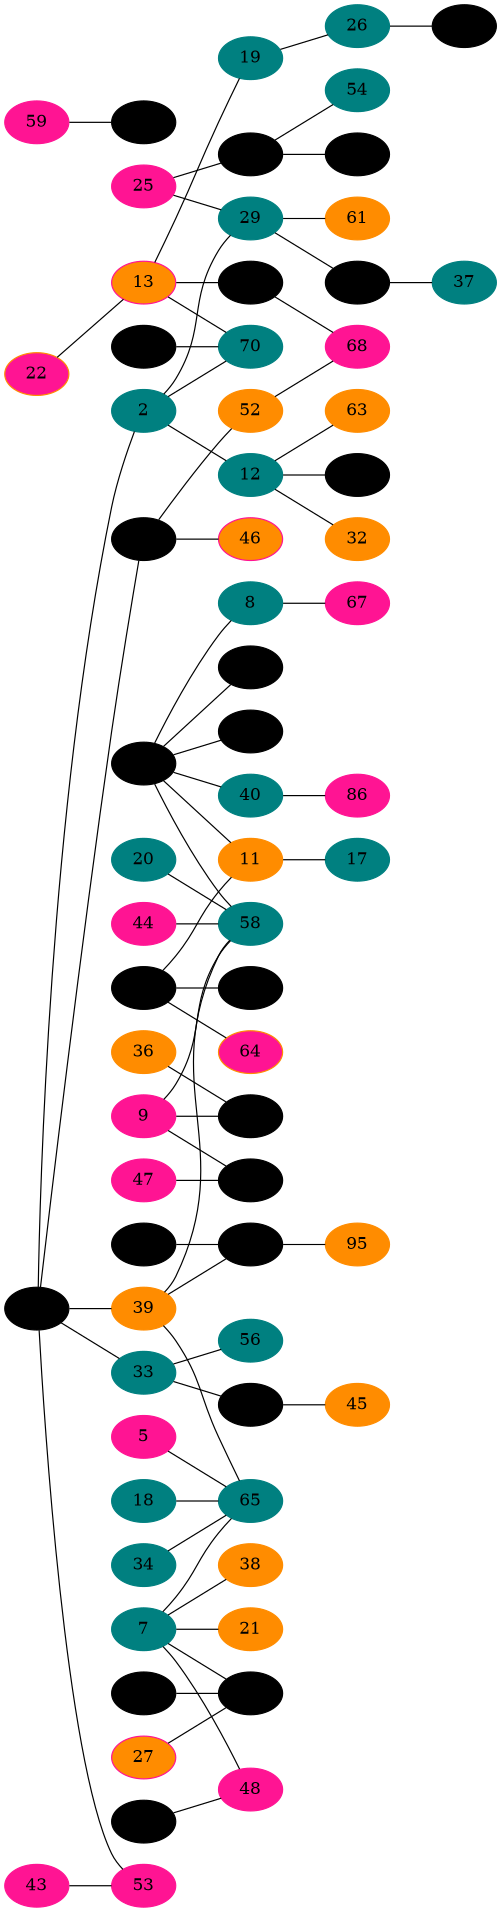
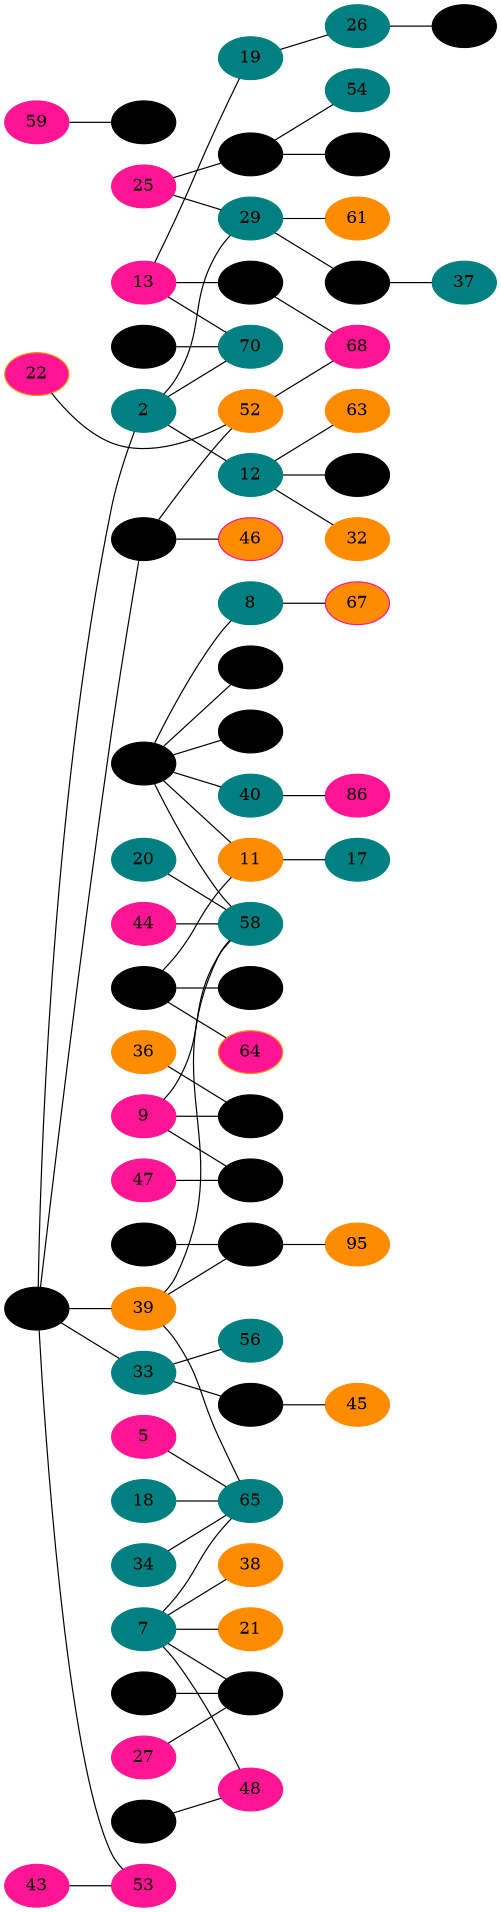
(144, 283) -> (144, 283)
(90, 328) -> (121, 446)
(357, 603) -> (357, 603)
(144, 1758) -> (144, 1758)
